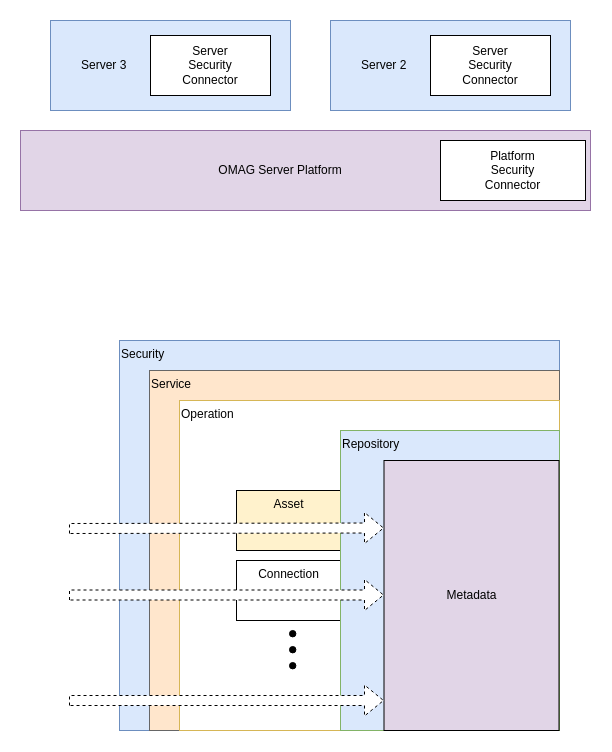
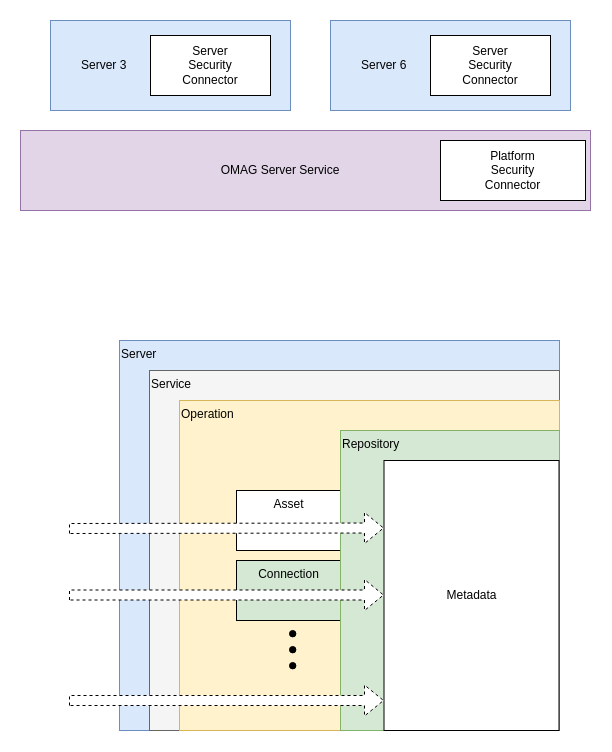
(387, 66) -> (387, 66)
(281, 171) -> (281, 171)
(147, 355) -> (142, 355)
(173, 385) -> (173, 385)
(210, 415) -> (210, 415)
(375, 445) -> (375, 445)
(289, 521) -> (289, 521)
(289, 591) -> (289, 591)
(472, 596) -> (472, 596)
